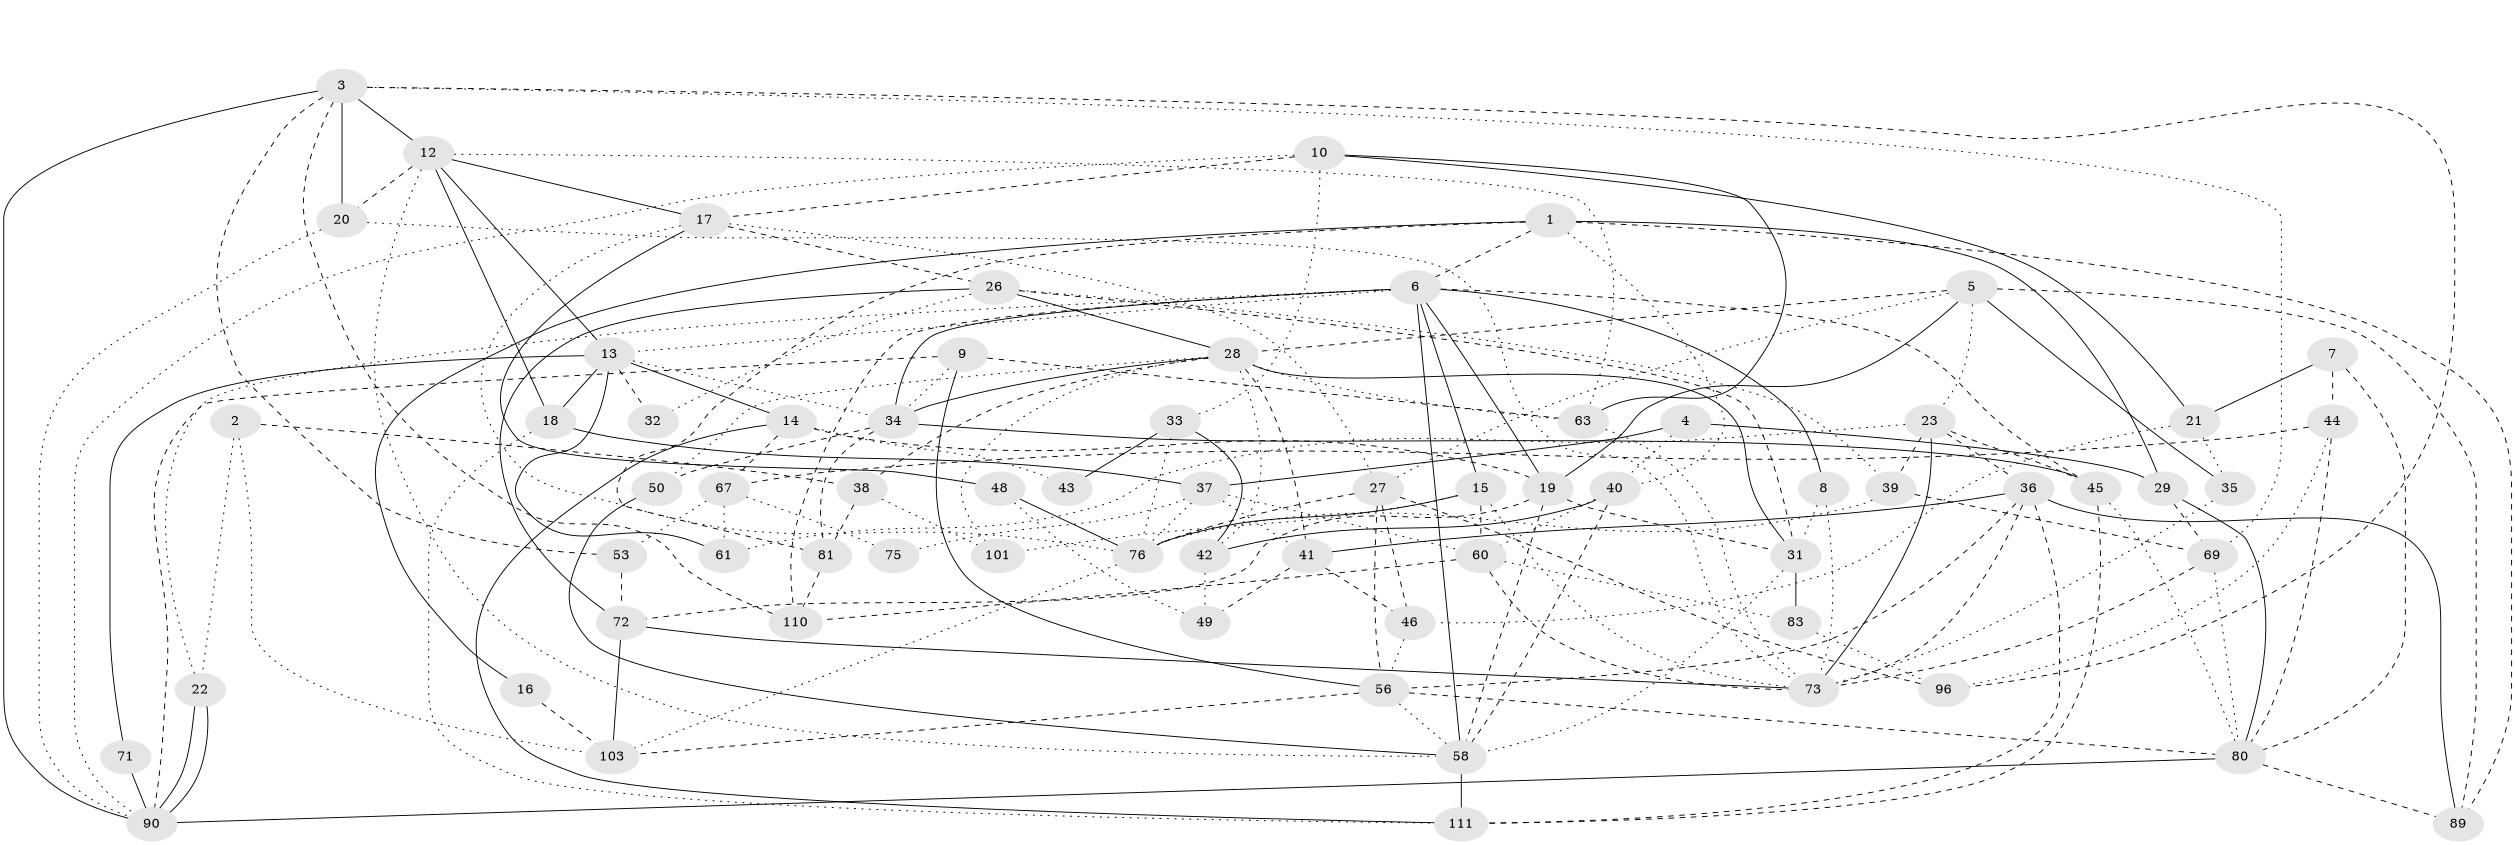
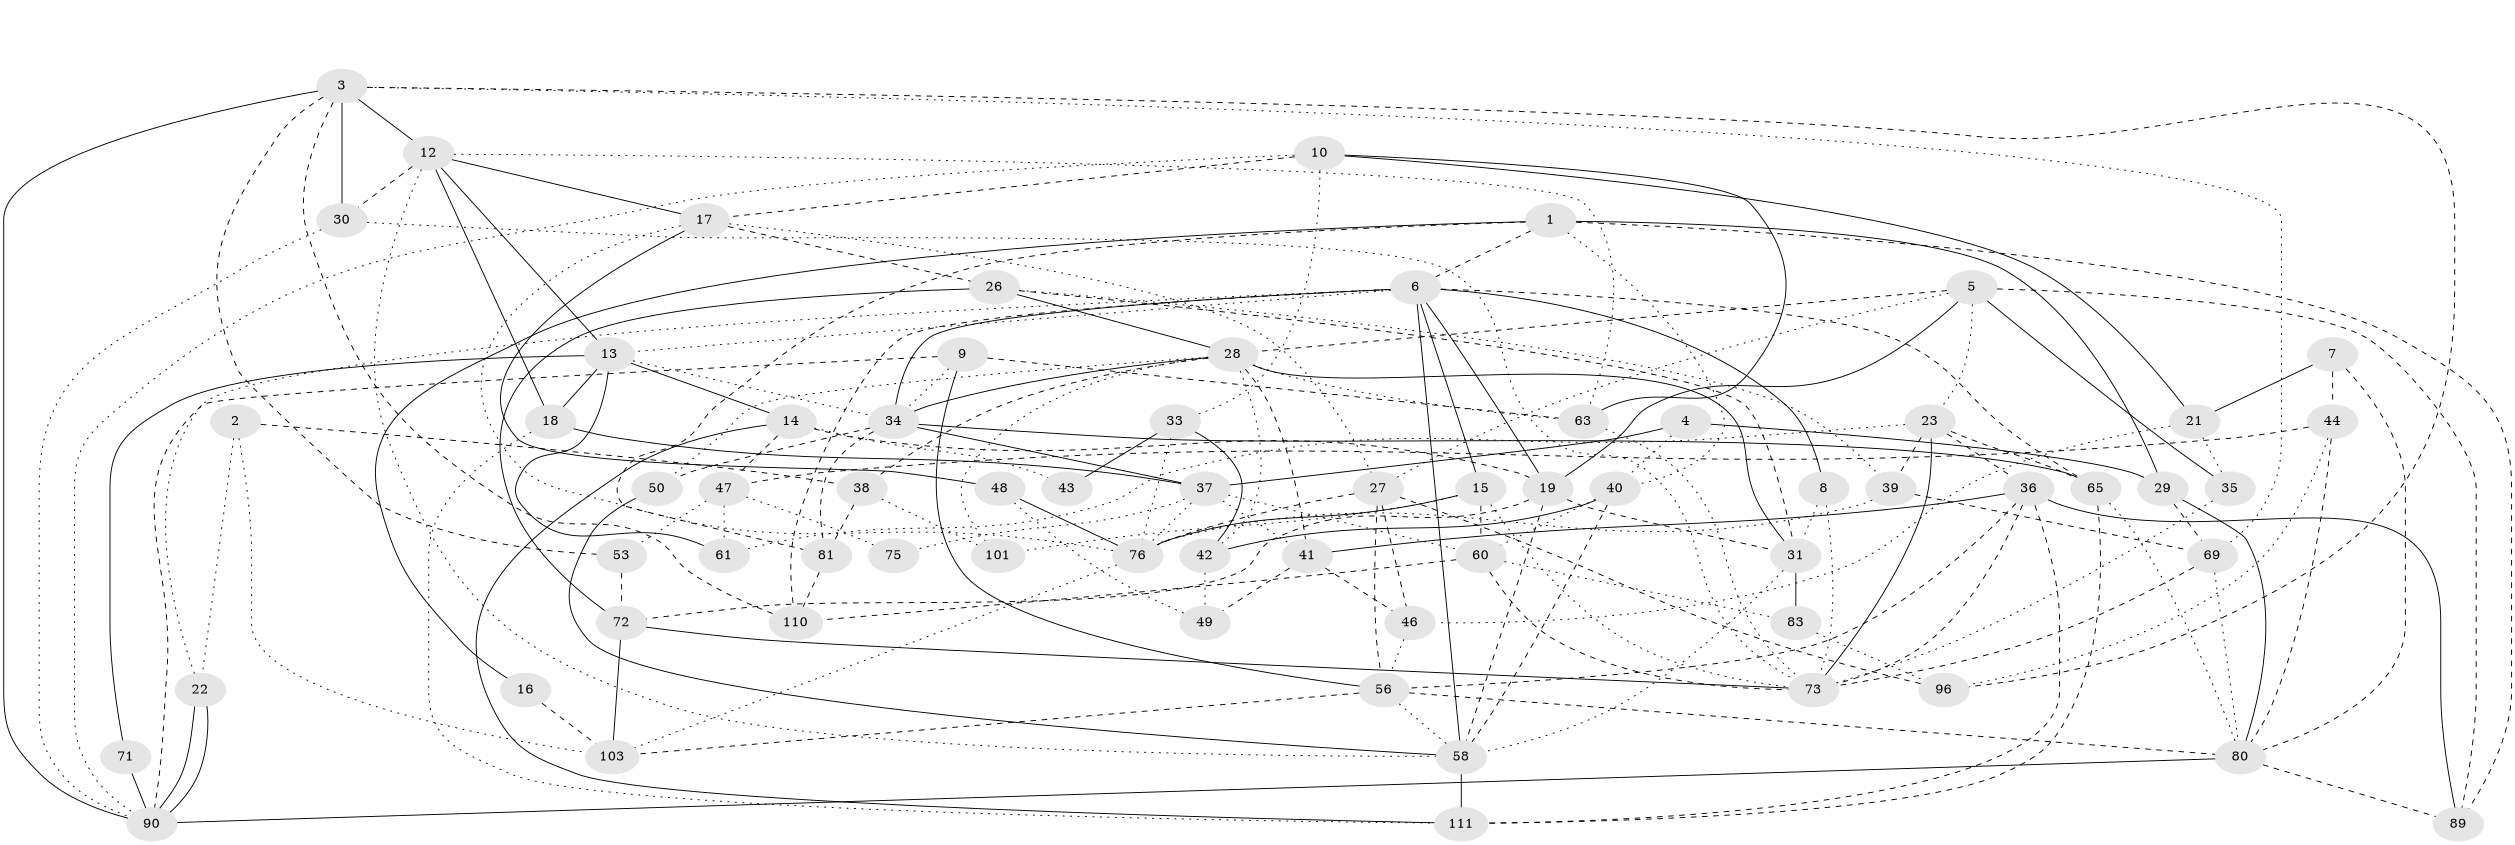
(342, 220) -> (342, 220)
(653, 422) -> none
none -> (1082, 462)
(724, 489) -> (724, 489)
(2096, 489) -> (2096, 489)
